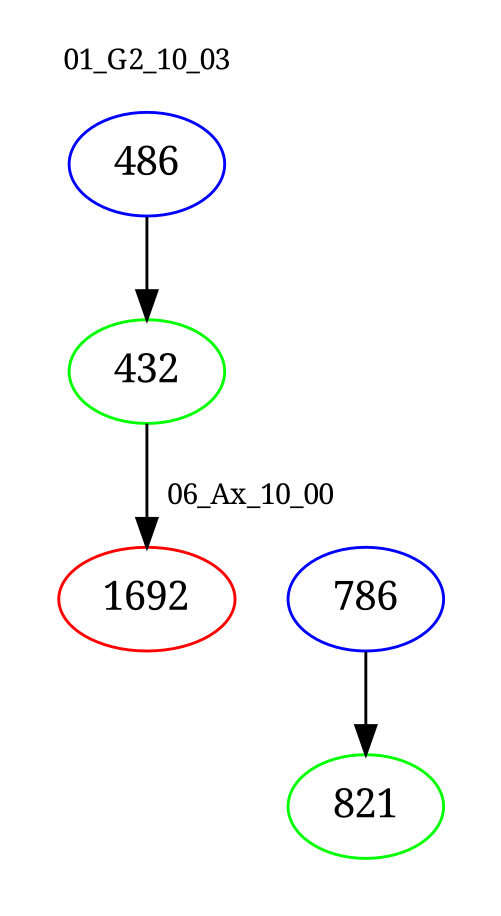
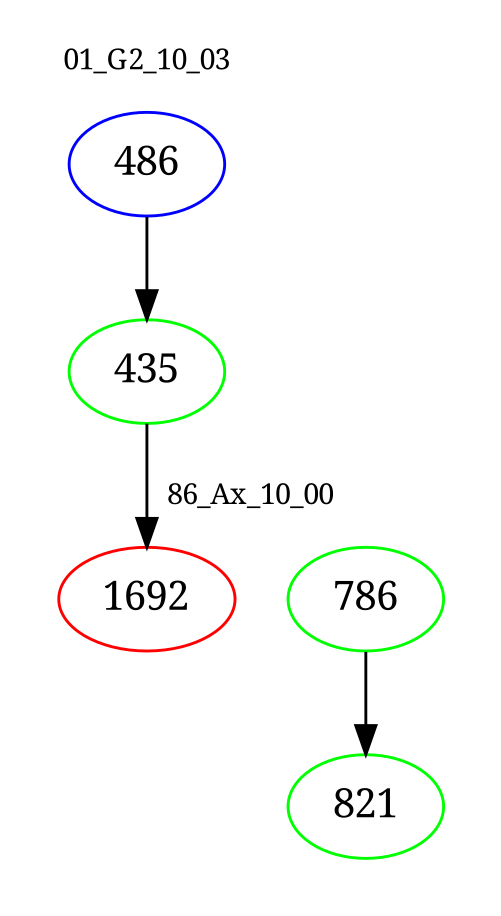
(147, 372) -> (147, 372)
(251, 497) -> (251, 497)
(366, 599) -> (366, 599)
